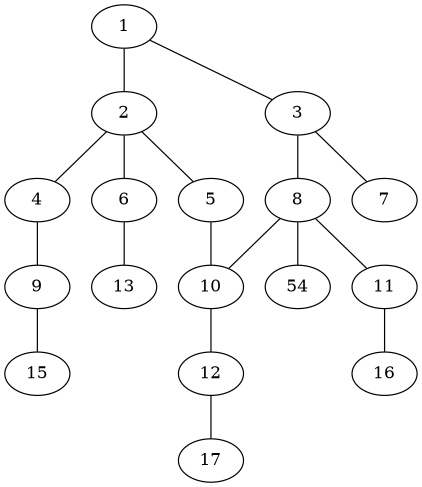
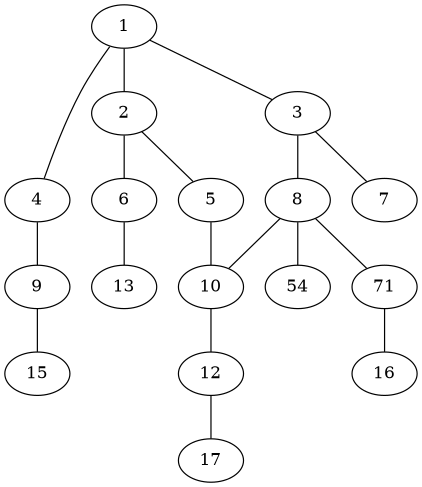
(81, 157) -> (72, 110)
(385, 287) -> (385, 287)
